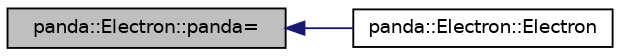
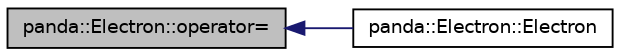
(147, 28) -> (147, 28)
